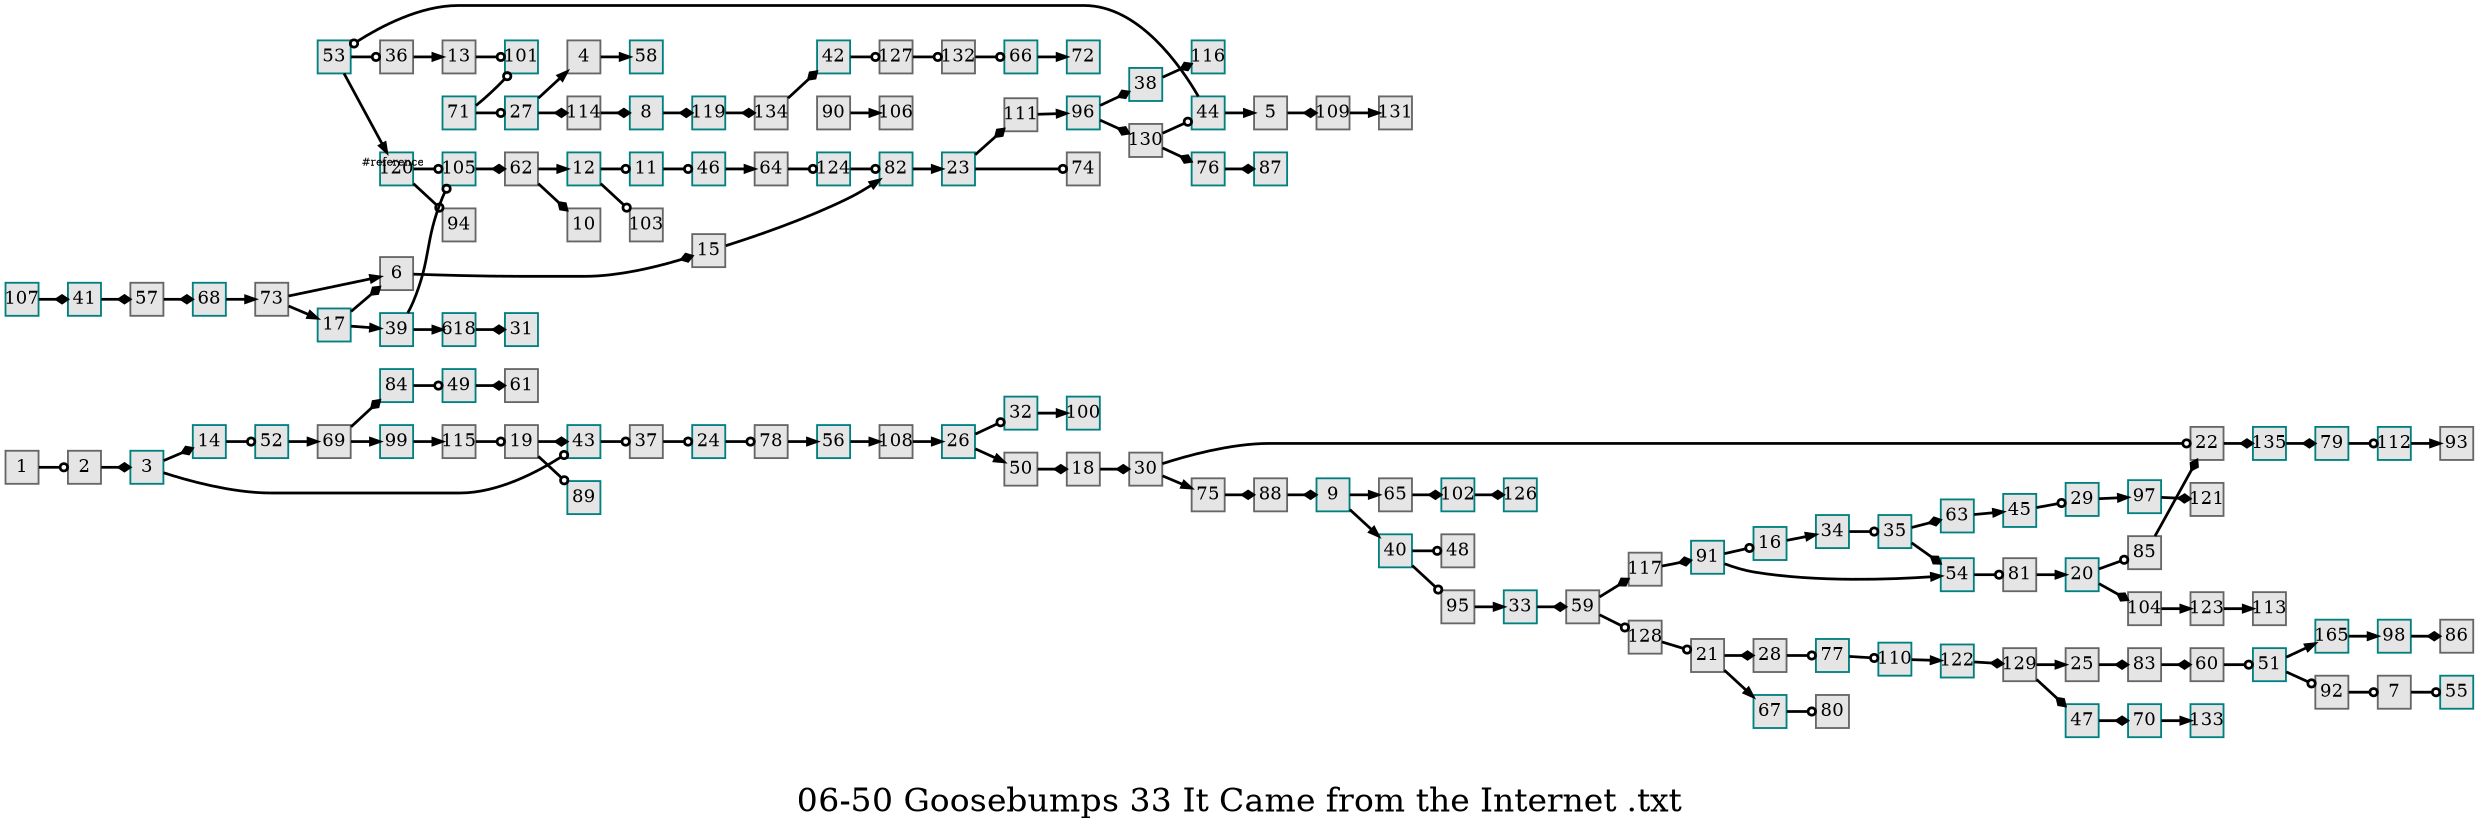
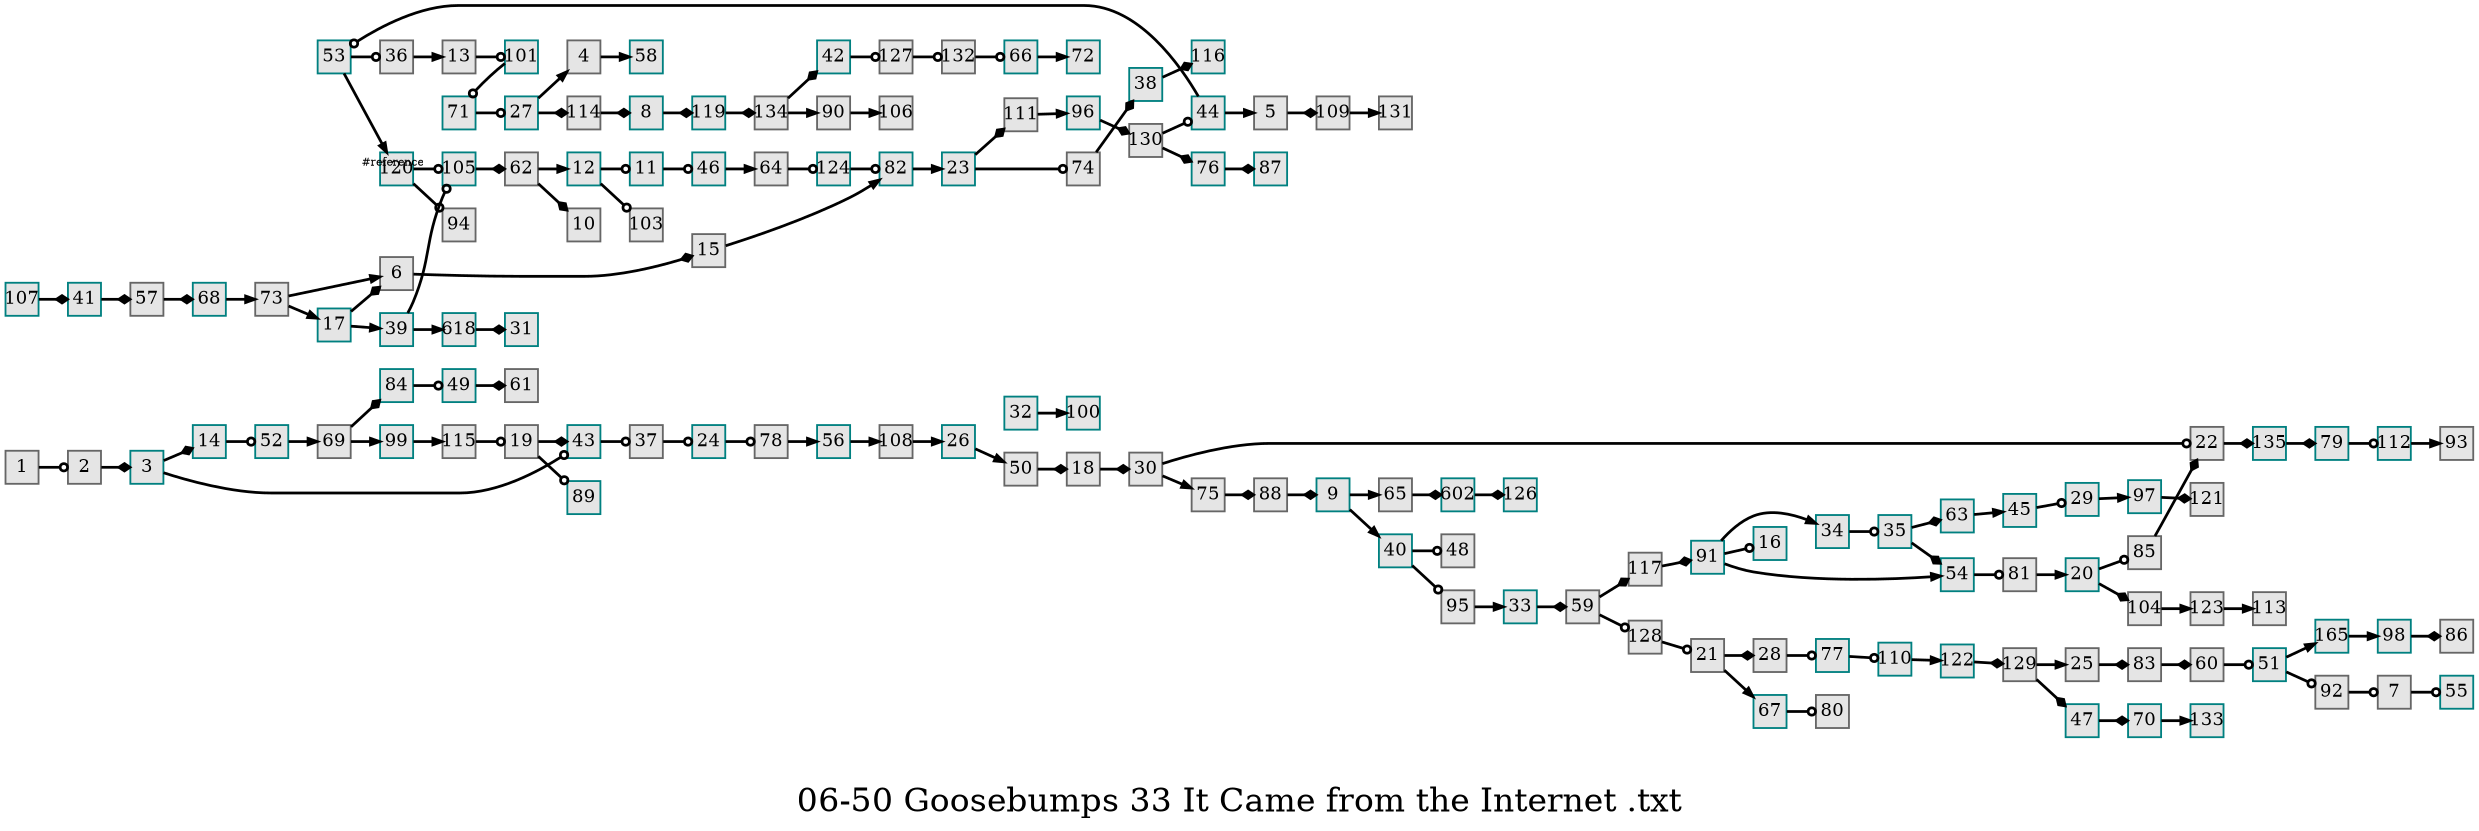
(491, 93) -> (490, 76)
(1109, 101) -> (1111, 131)
none -> (798, 113)
(986, 429) -> none
(1458, 495) -> (1458, 495)
(1797, 538) -> (1760, 514)
